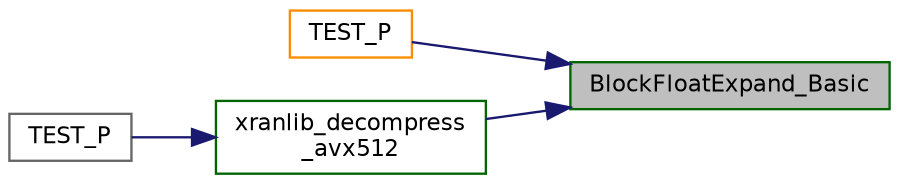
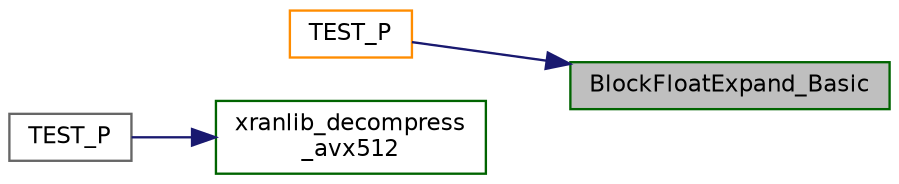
(516, 115) -> none
